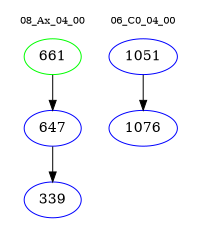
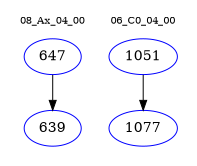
(53, 57) -> none
(143, 128) -> (143, 128)
(53, 200) -> (53, 128)
